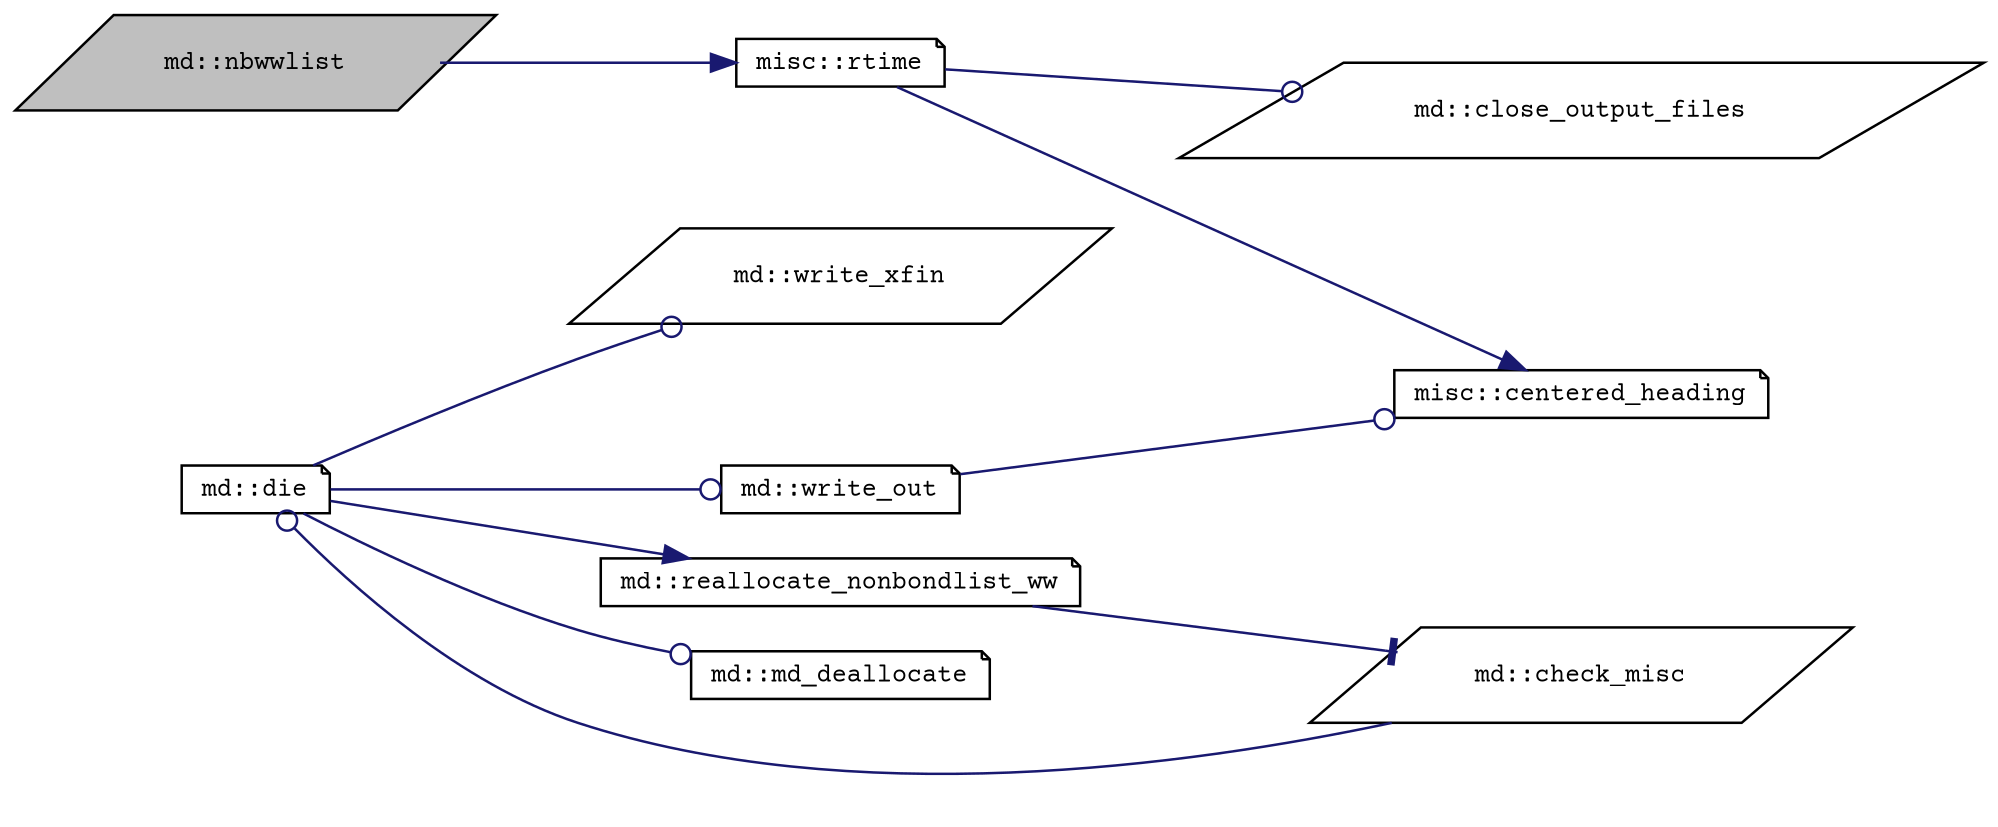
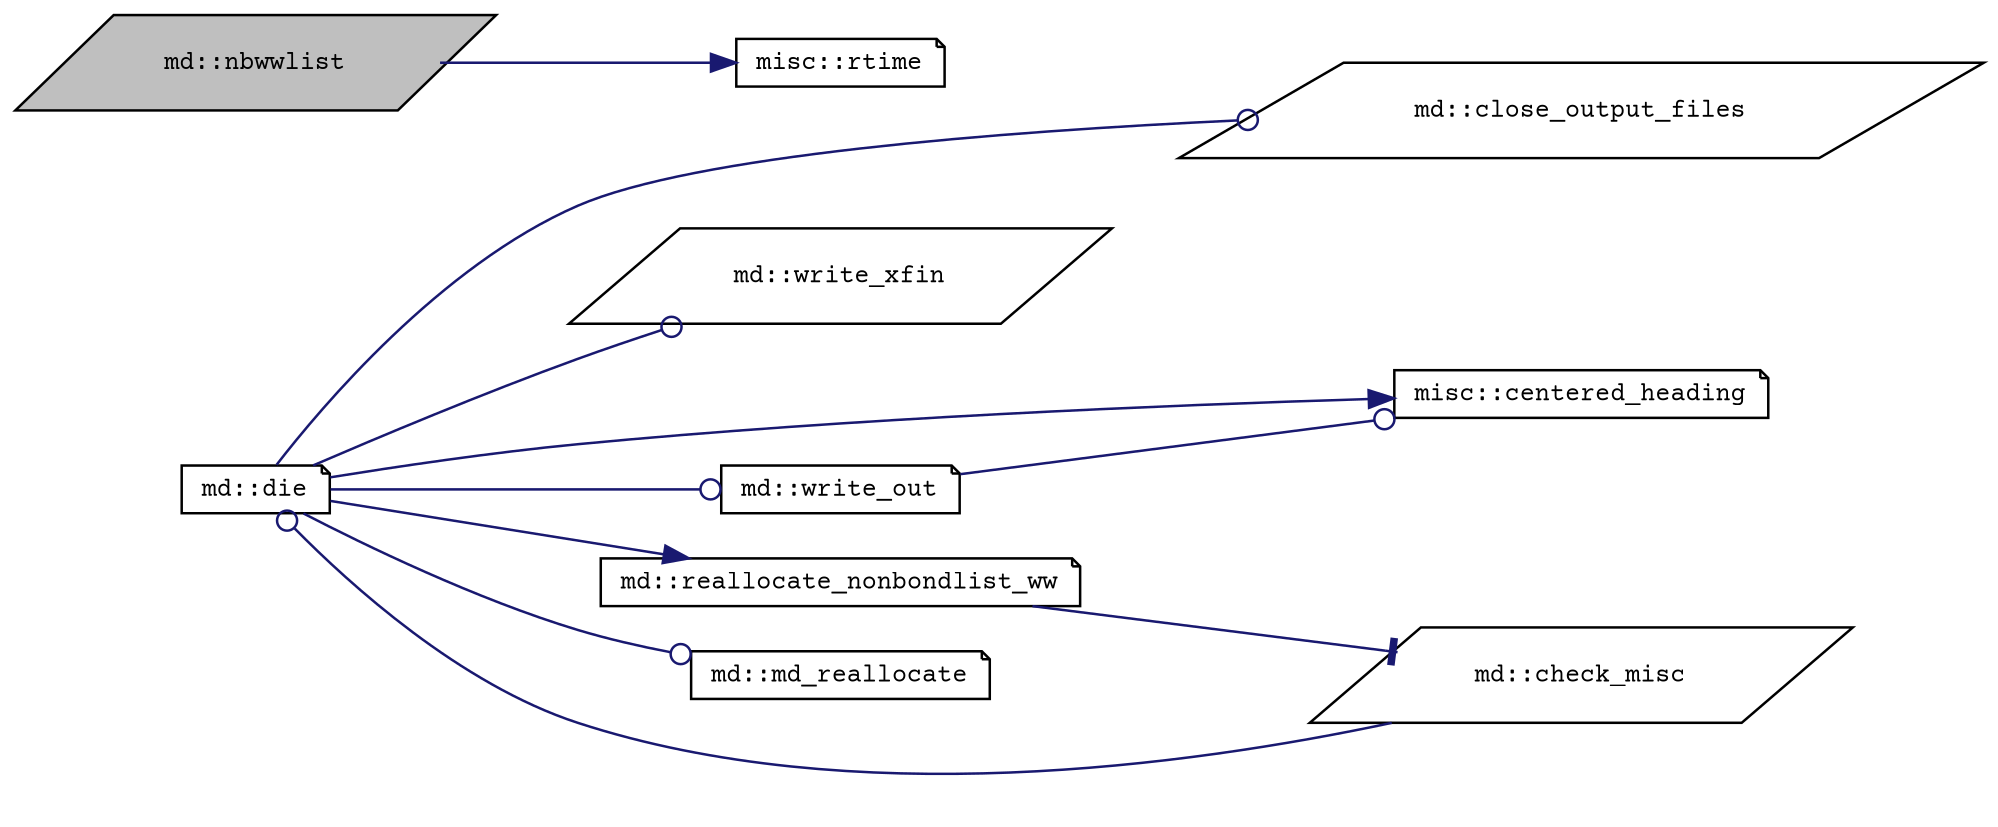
(1113, 80) -> (706, 171)
(1200, 223) -> (848, 423)
(840, 675) -> (840, 675)
